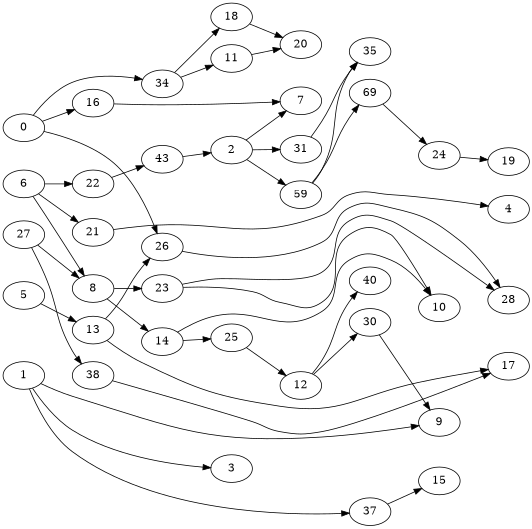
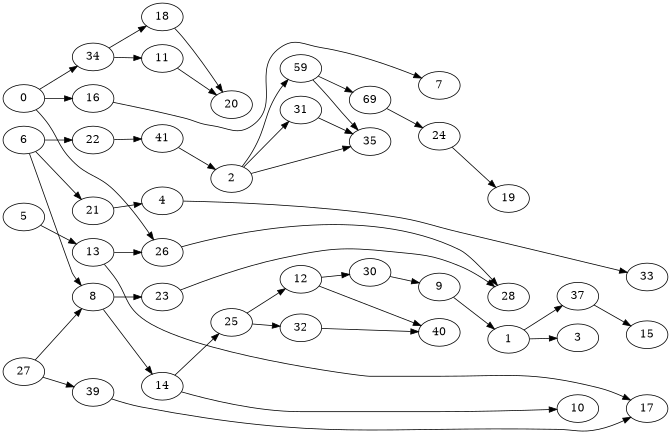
(263, 128) -> (297, 161)
(162, 159) -> (162, 138)
none -> (647, 277)
(325, 299) -> none
none -> (301, 328)
(93, 375) -> (93, 392)
(222, 436) -> (471, 311)
